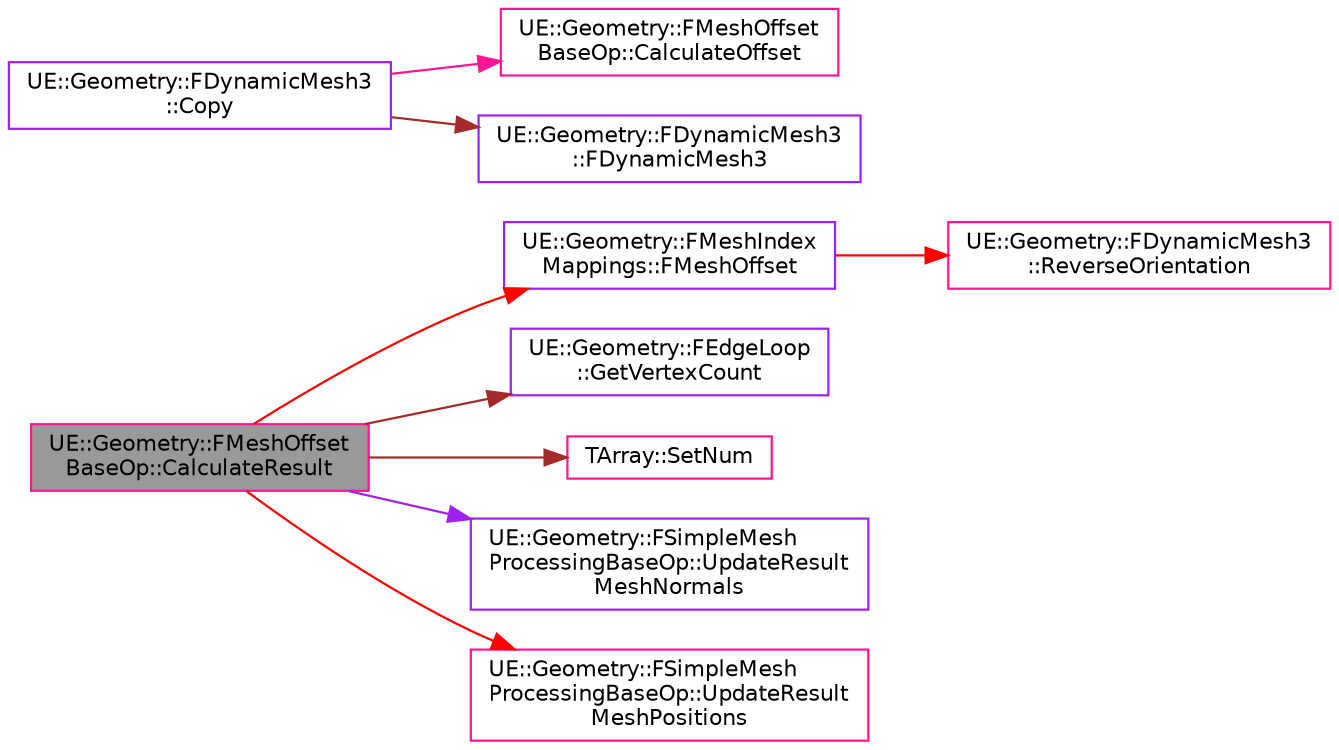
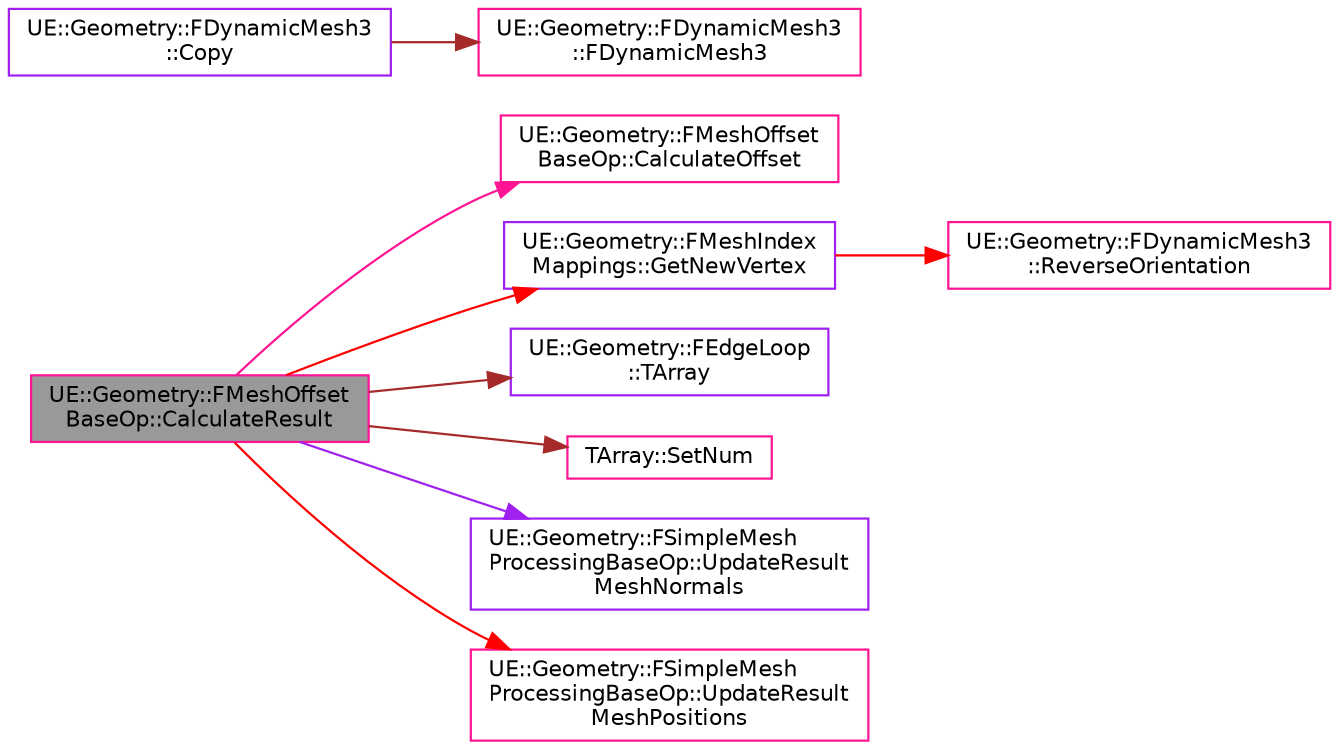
(435, 69) -> (360, 272)
(670, 149) -> (670, 42)
(670, 255) -> (670, 255)
(670, 362) -> (670, 362)
